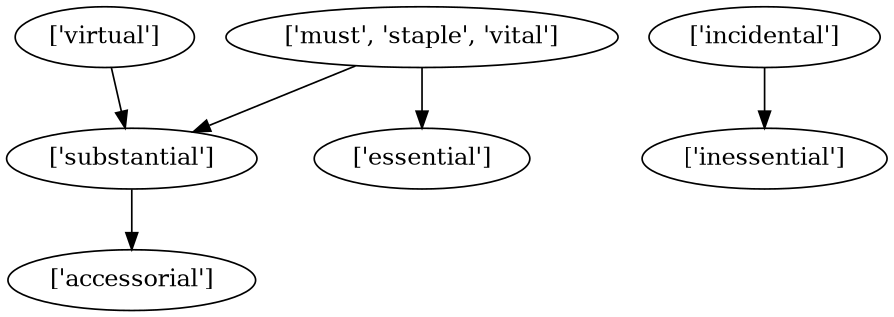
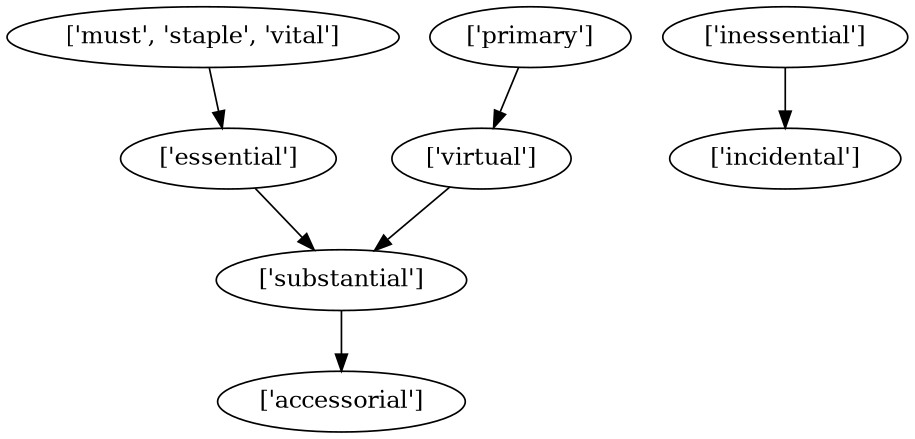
none -> (530, 37)
(765, 90) -> (785, 90)
(282, 96) -> (279, 213)
